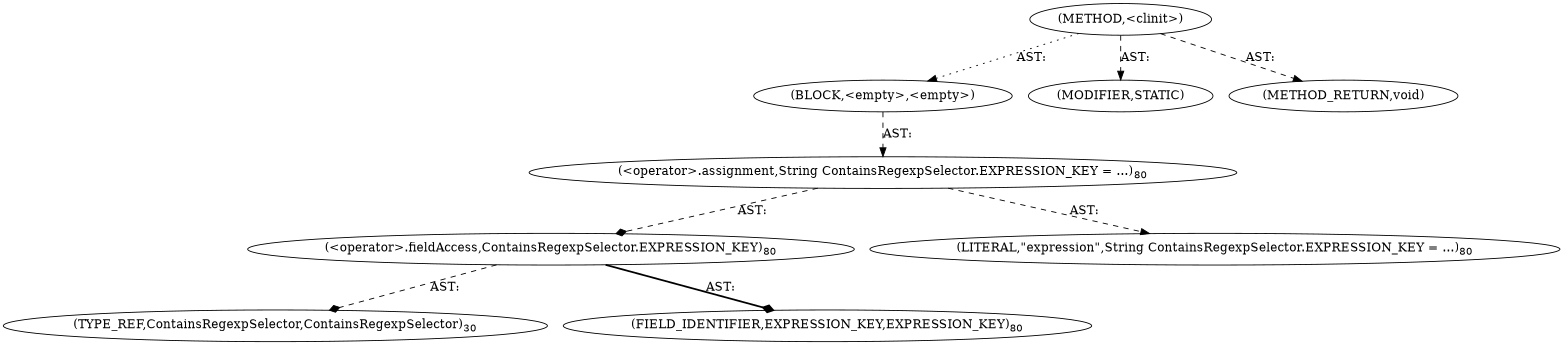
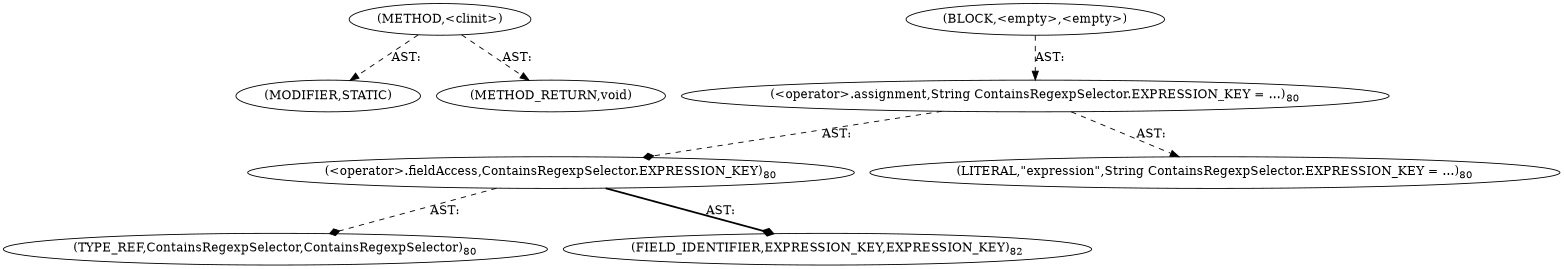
(1008, 56) -> none
(470, 324) -> (470, 248)
(1017, 324) -> (1017, 248)
